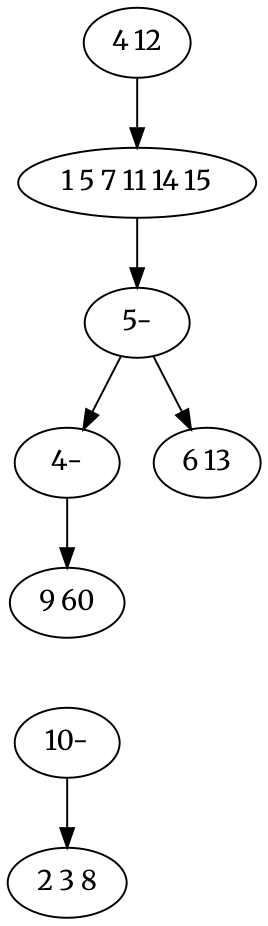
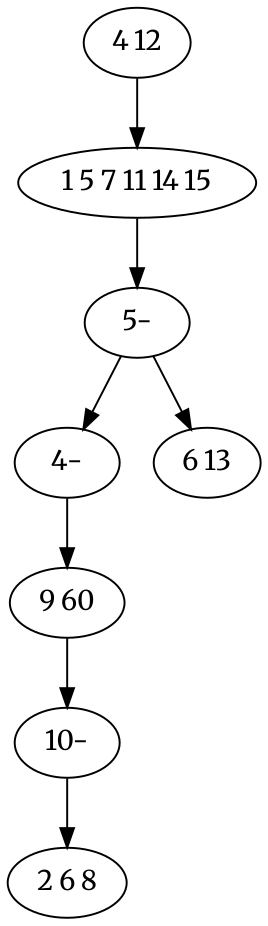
none -> (67, 663)
(67, 883) -> (67, 883)
